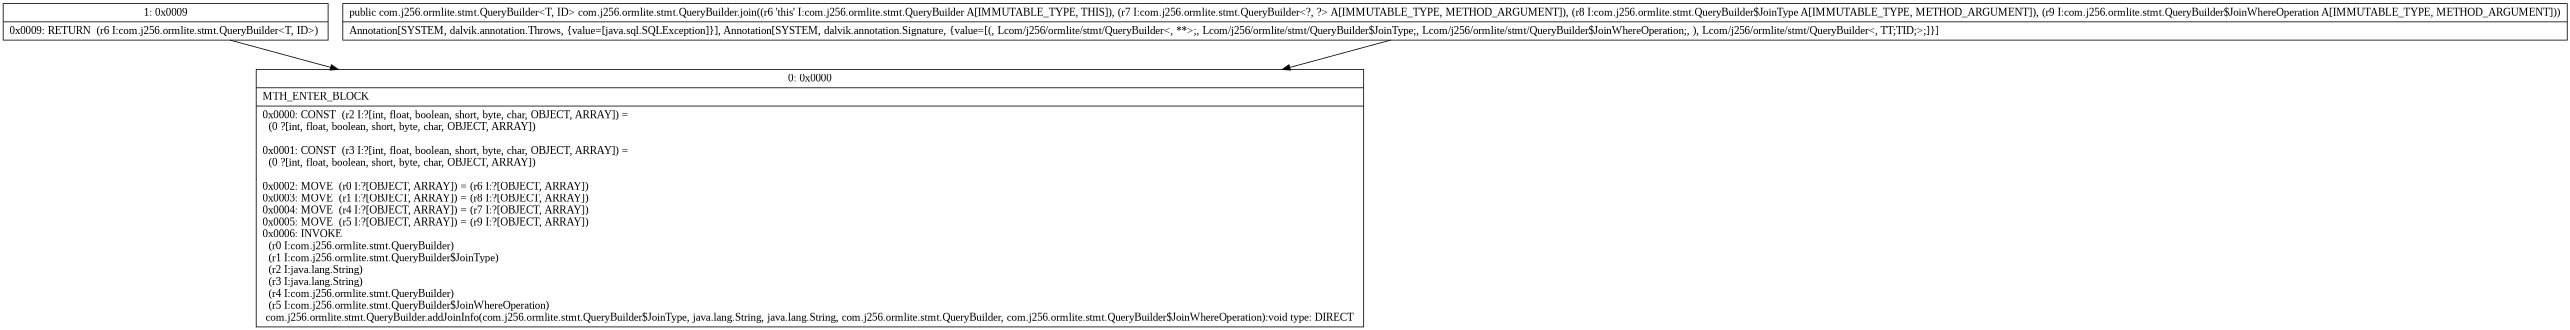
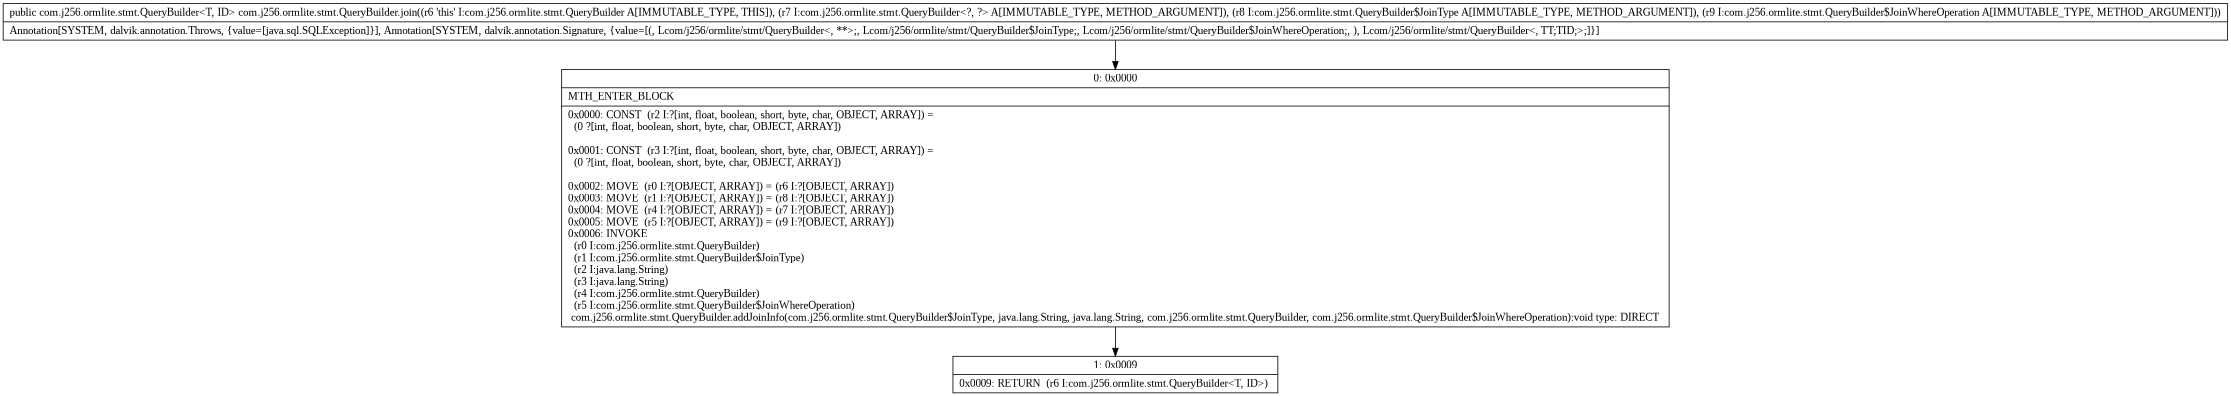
(280, 54) -> (1115, 338)
